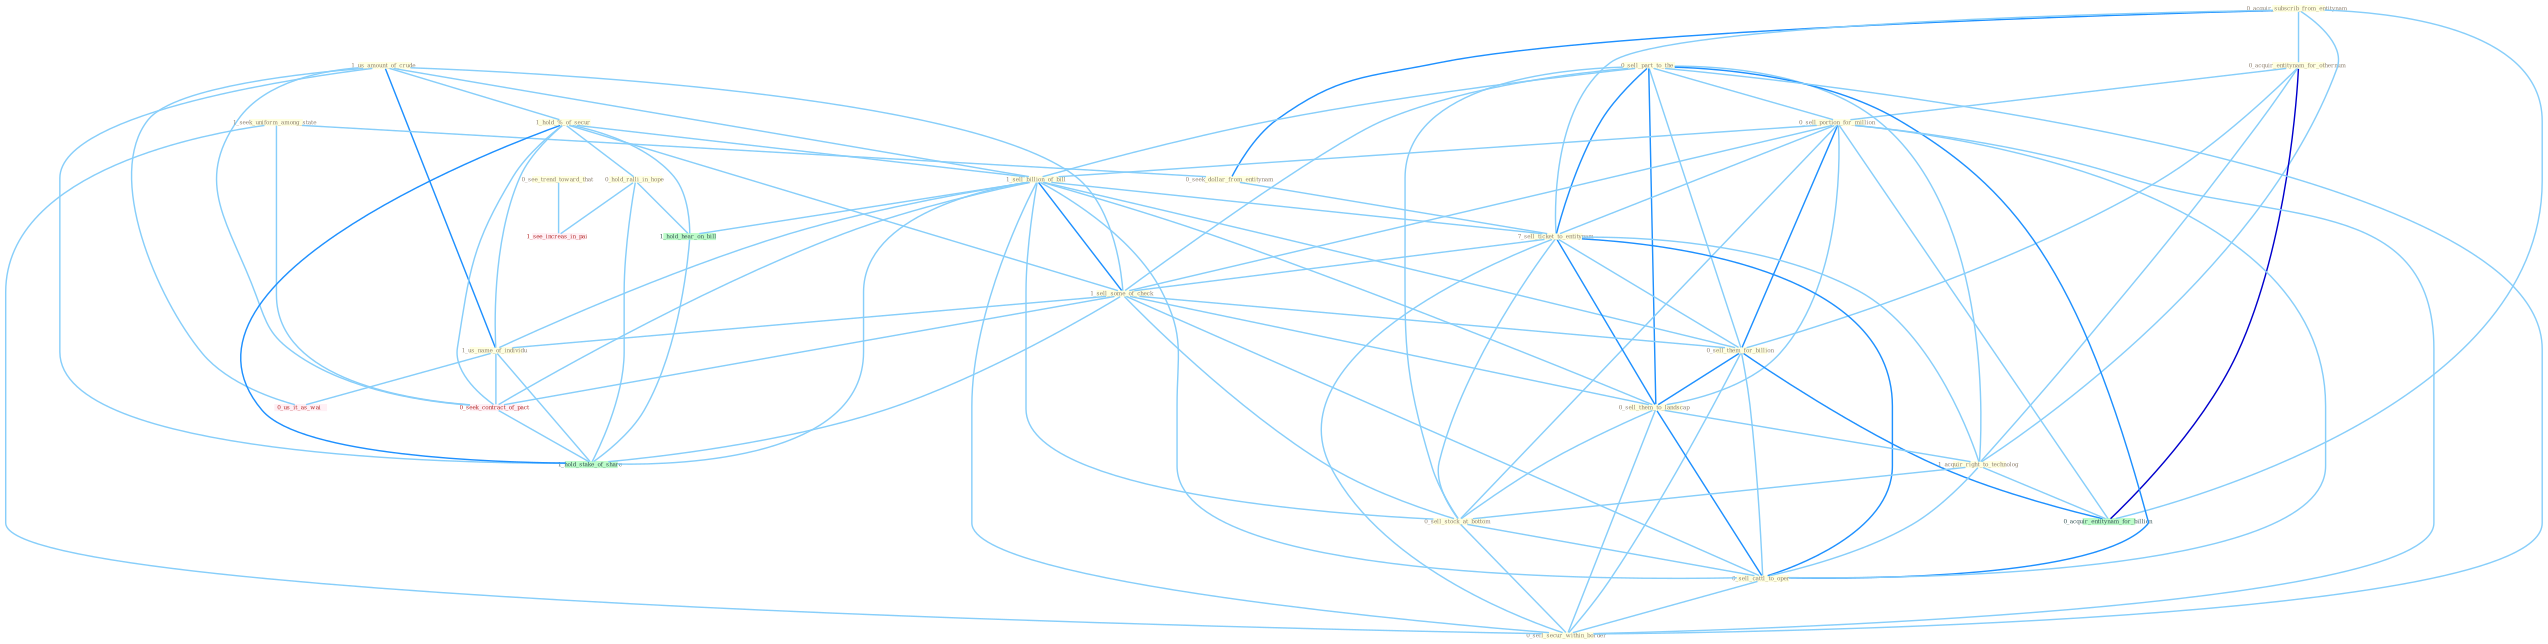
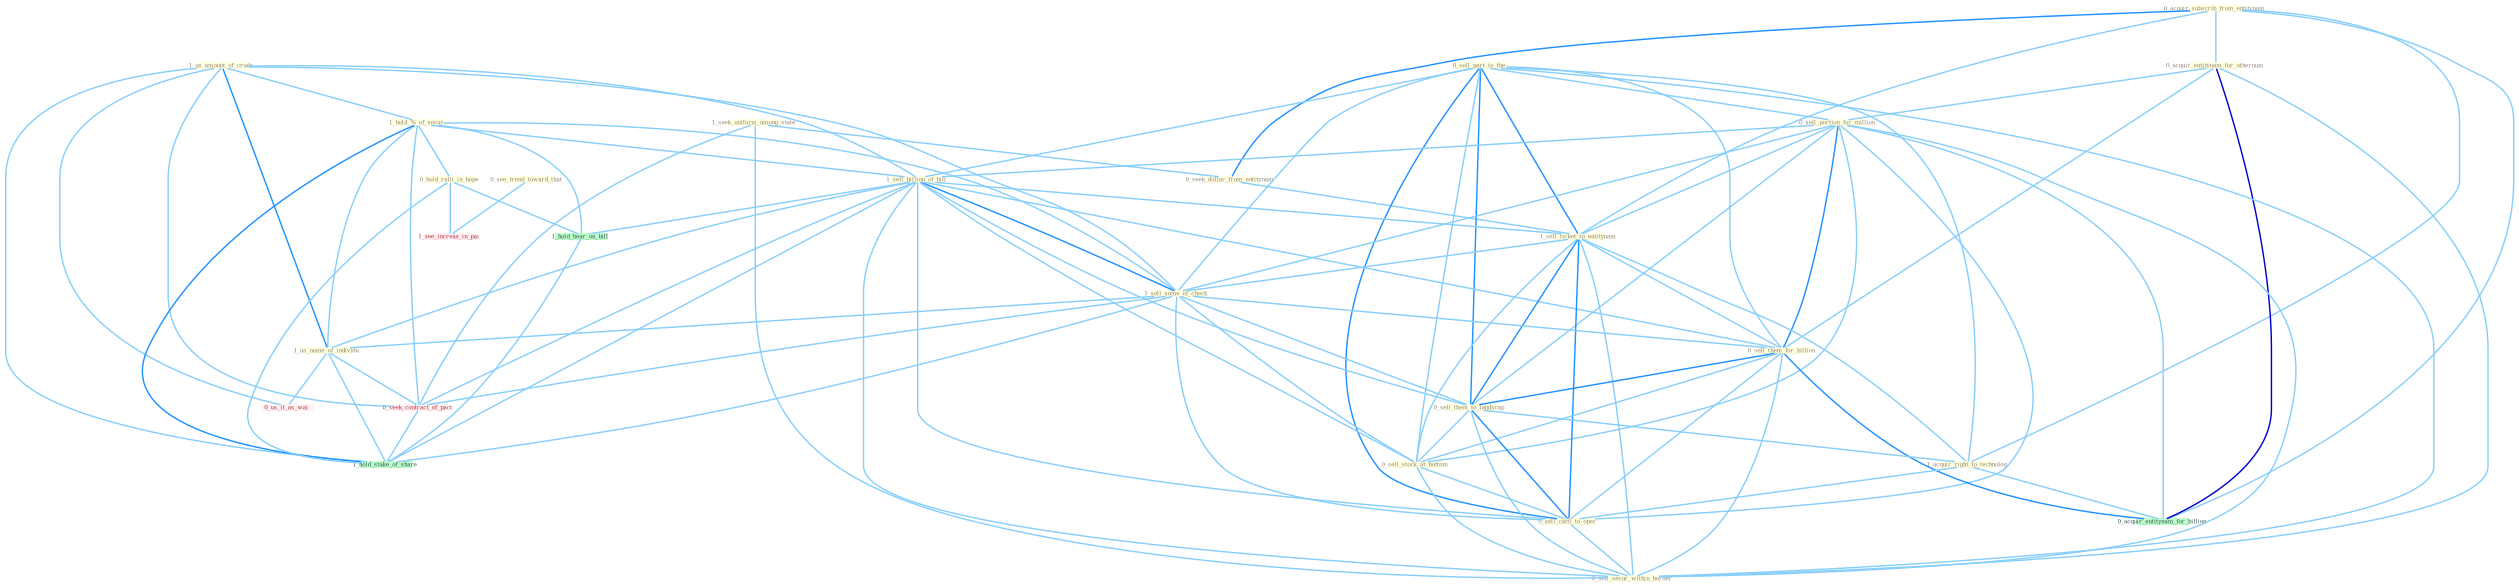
(1556, 237) -> (1579, 237)
(2145, 269) -> (2343, 525)
(1731, 492) -> (1599, 408)
